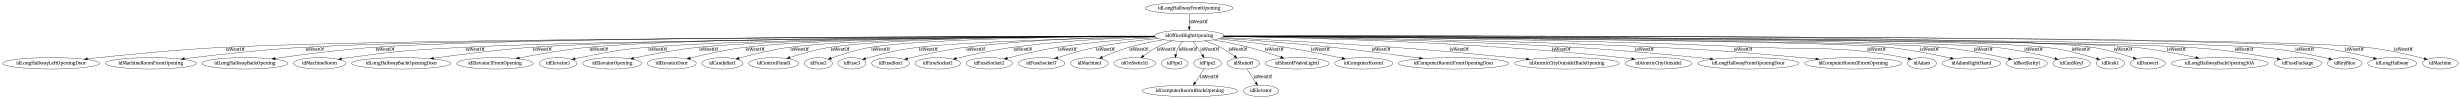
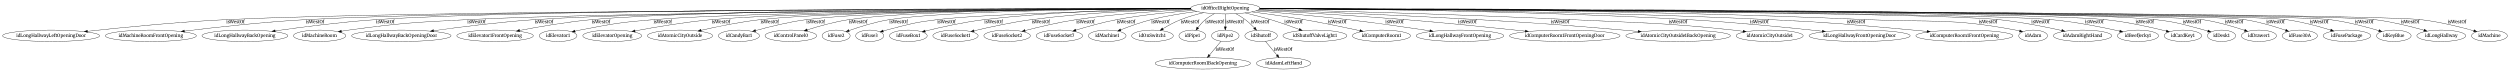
(1189, 20) -> (1343, 19)
(672, 63) -> (680, 36)
(774, 63) -> (791, 36)
(2220, 63) -> (2300, 36)
(1261, 91) -> (1284, 63)
